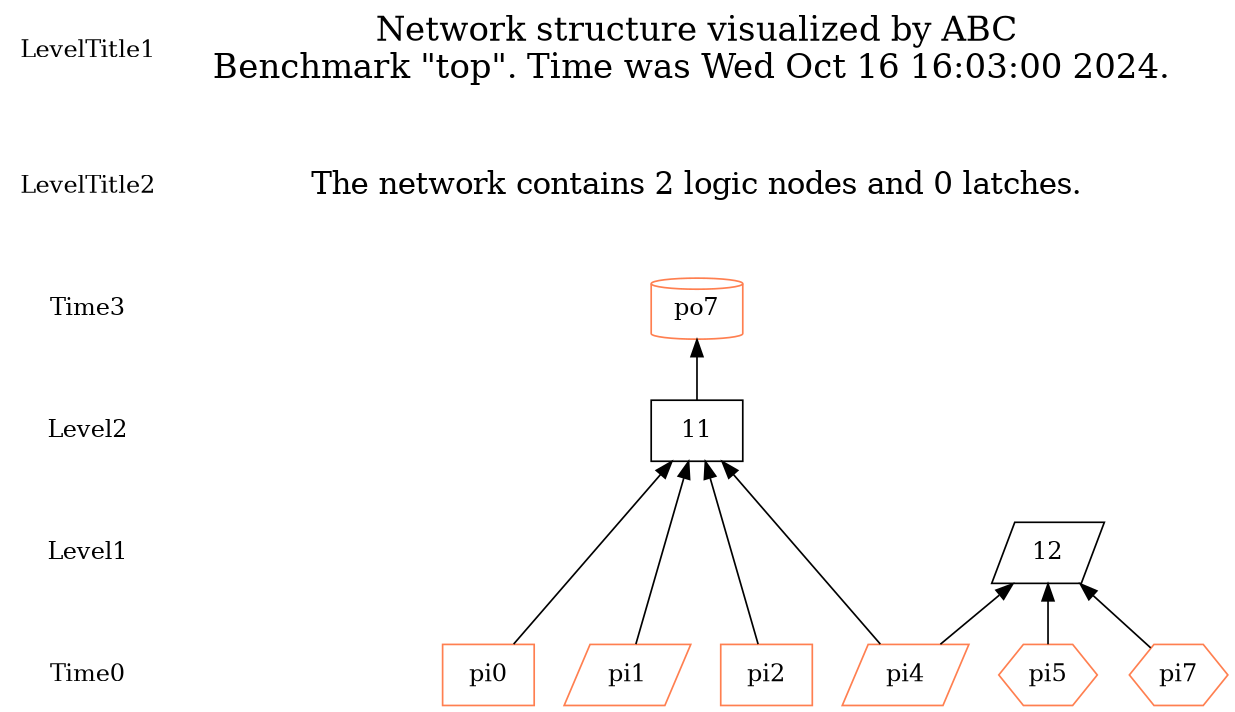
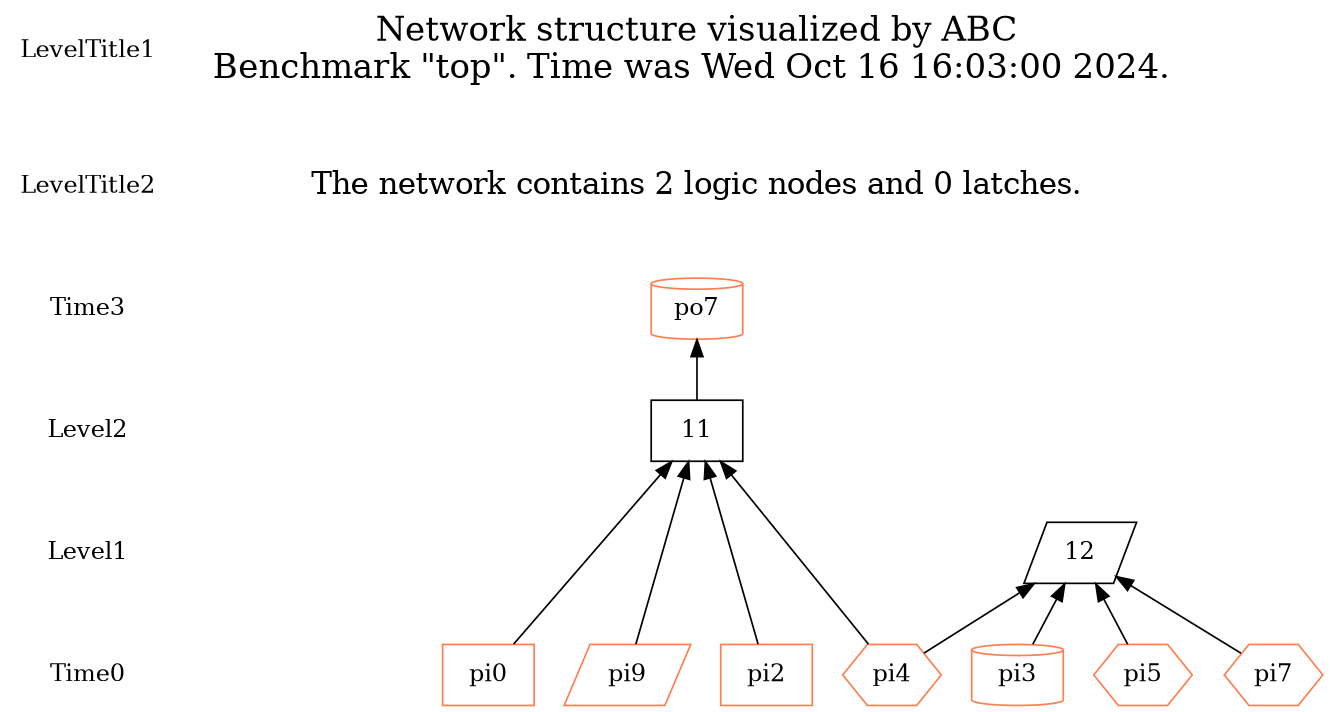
(627, 675) -> (627, 675)
(906, 675) -> (892, 675)
none -> (1018, 675)
